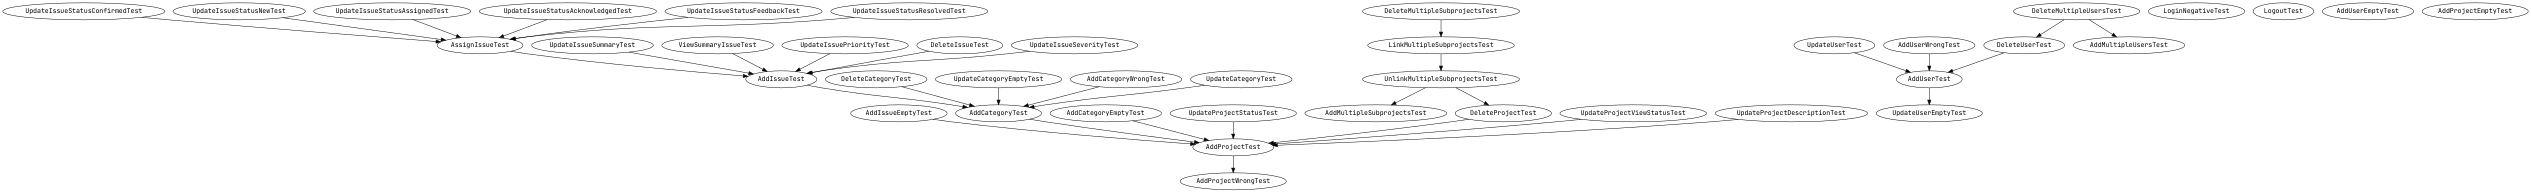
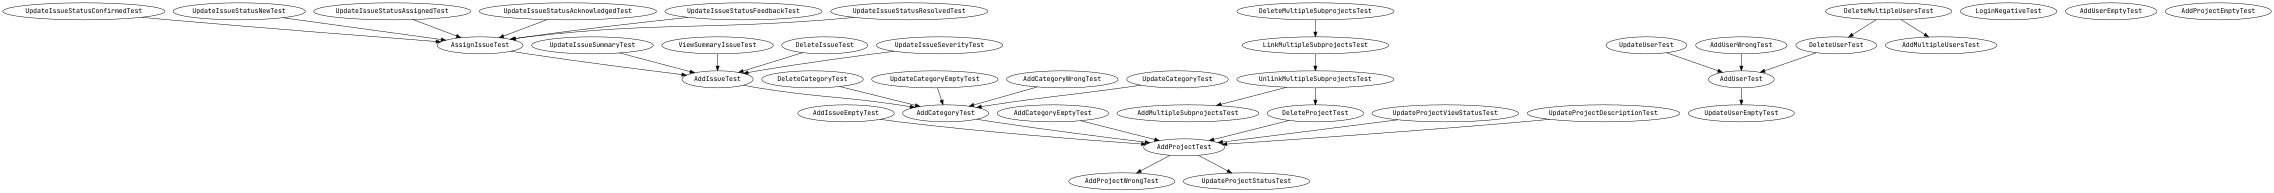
(2283, 11) -> none
(845, 45) -> none
(1233, 128) -> (1213, 163)
